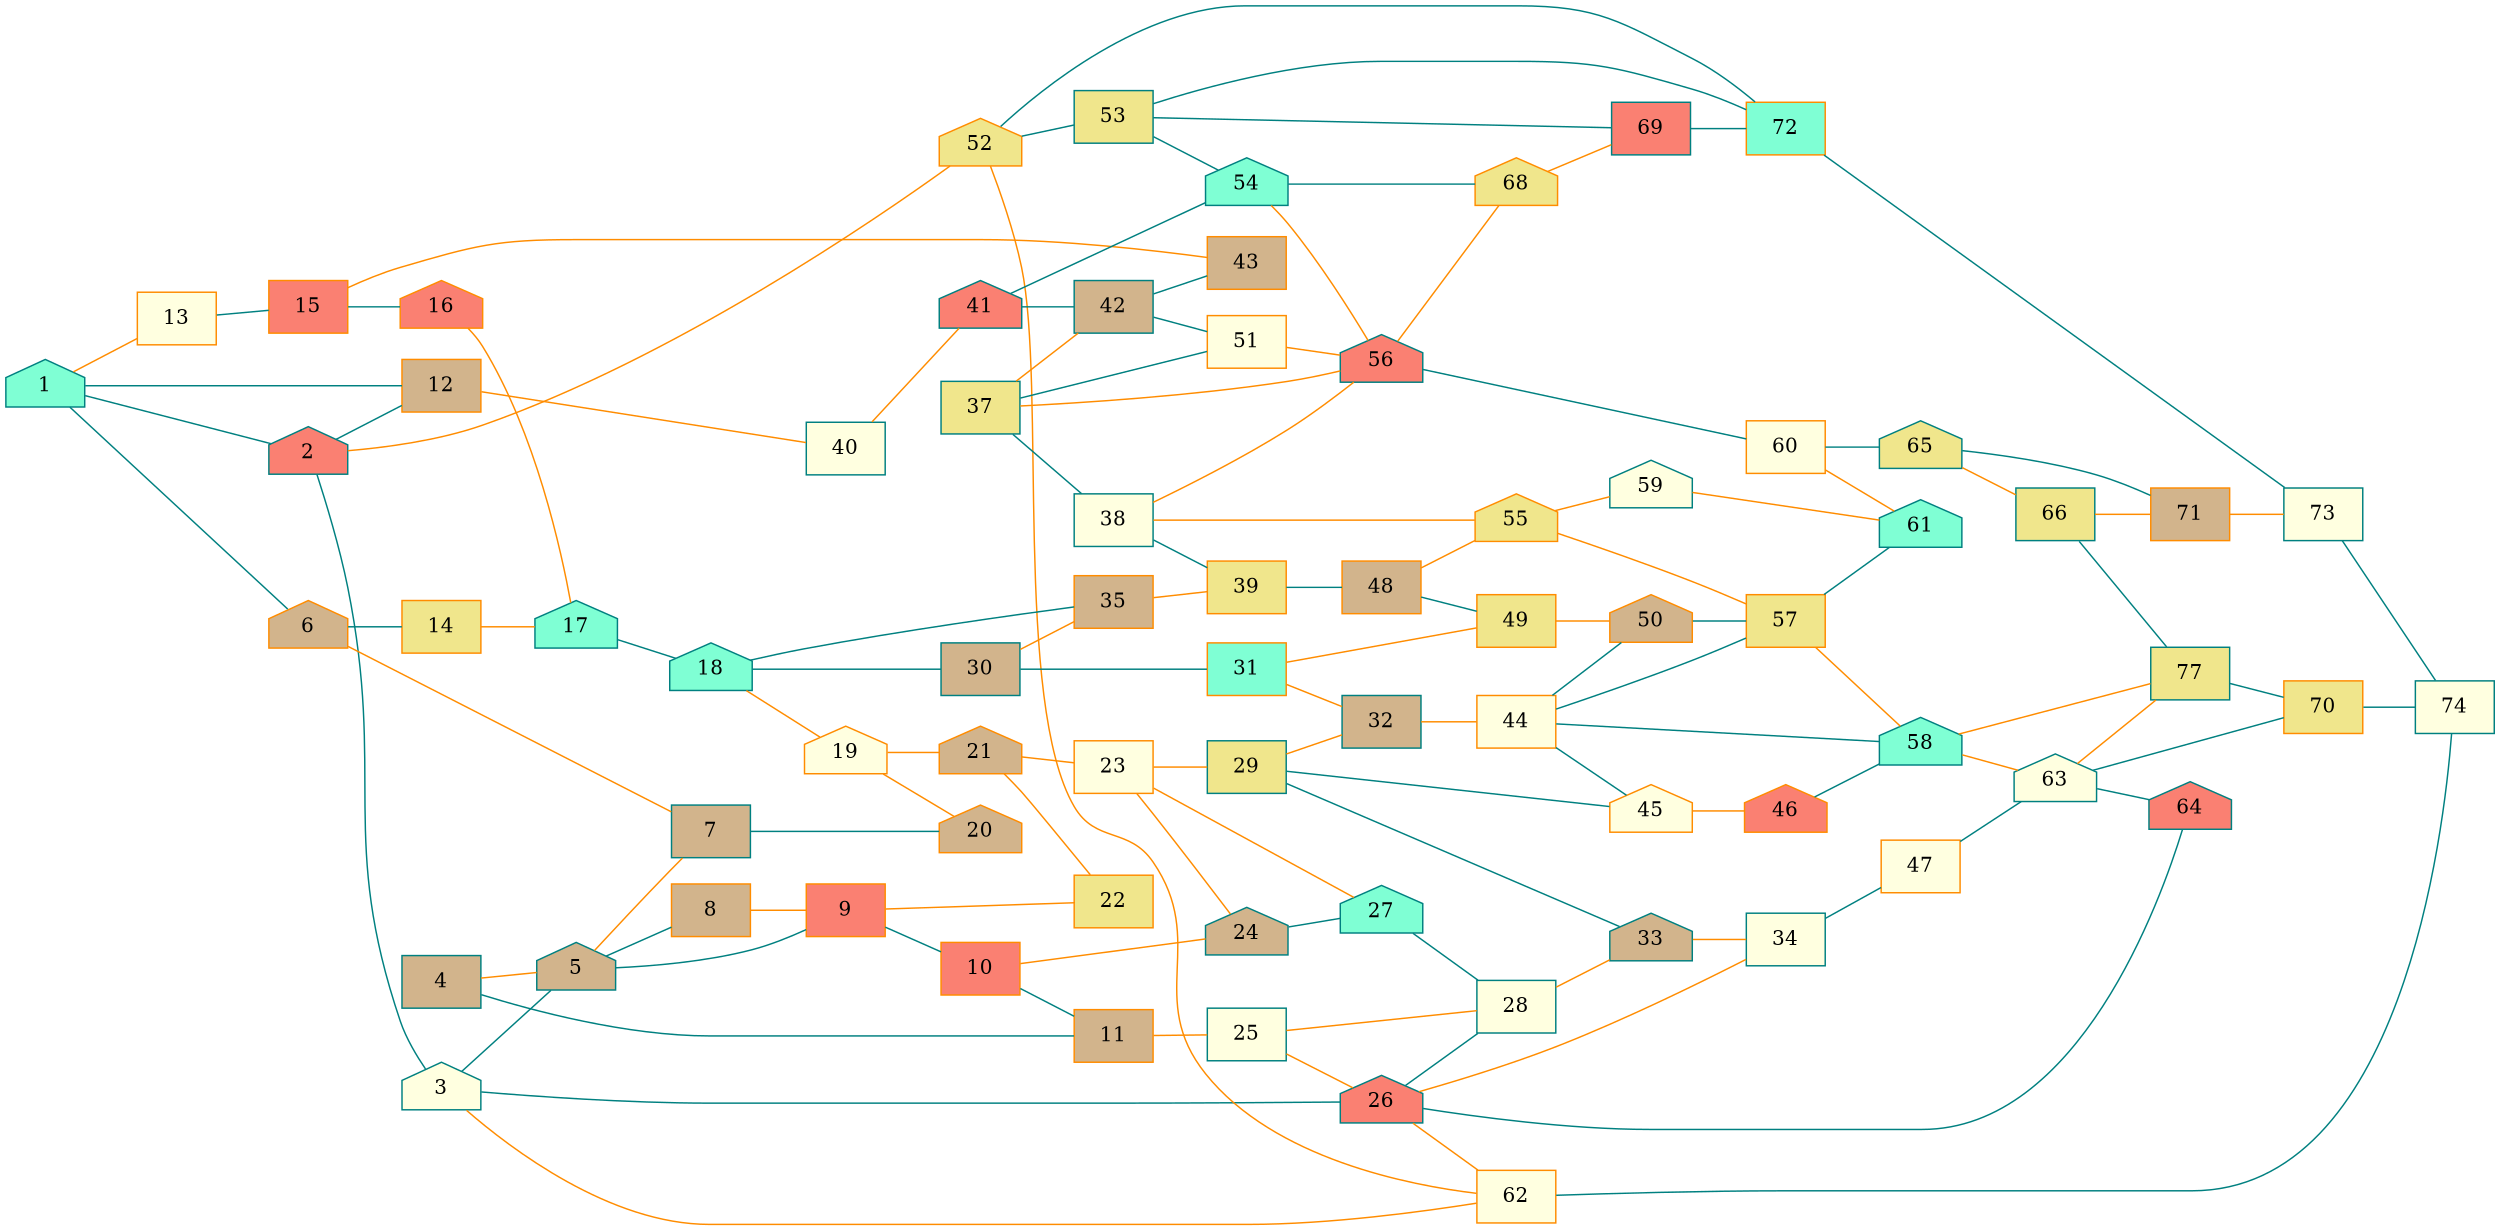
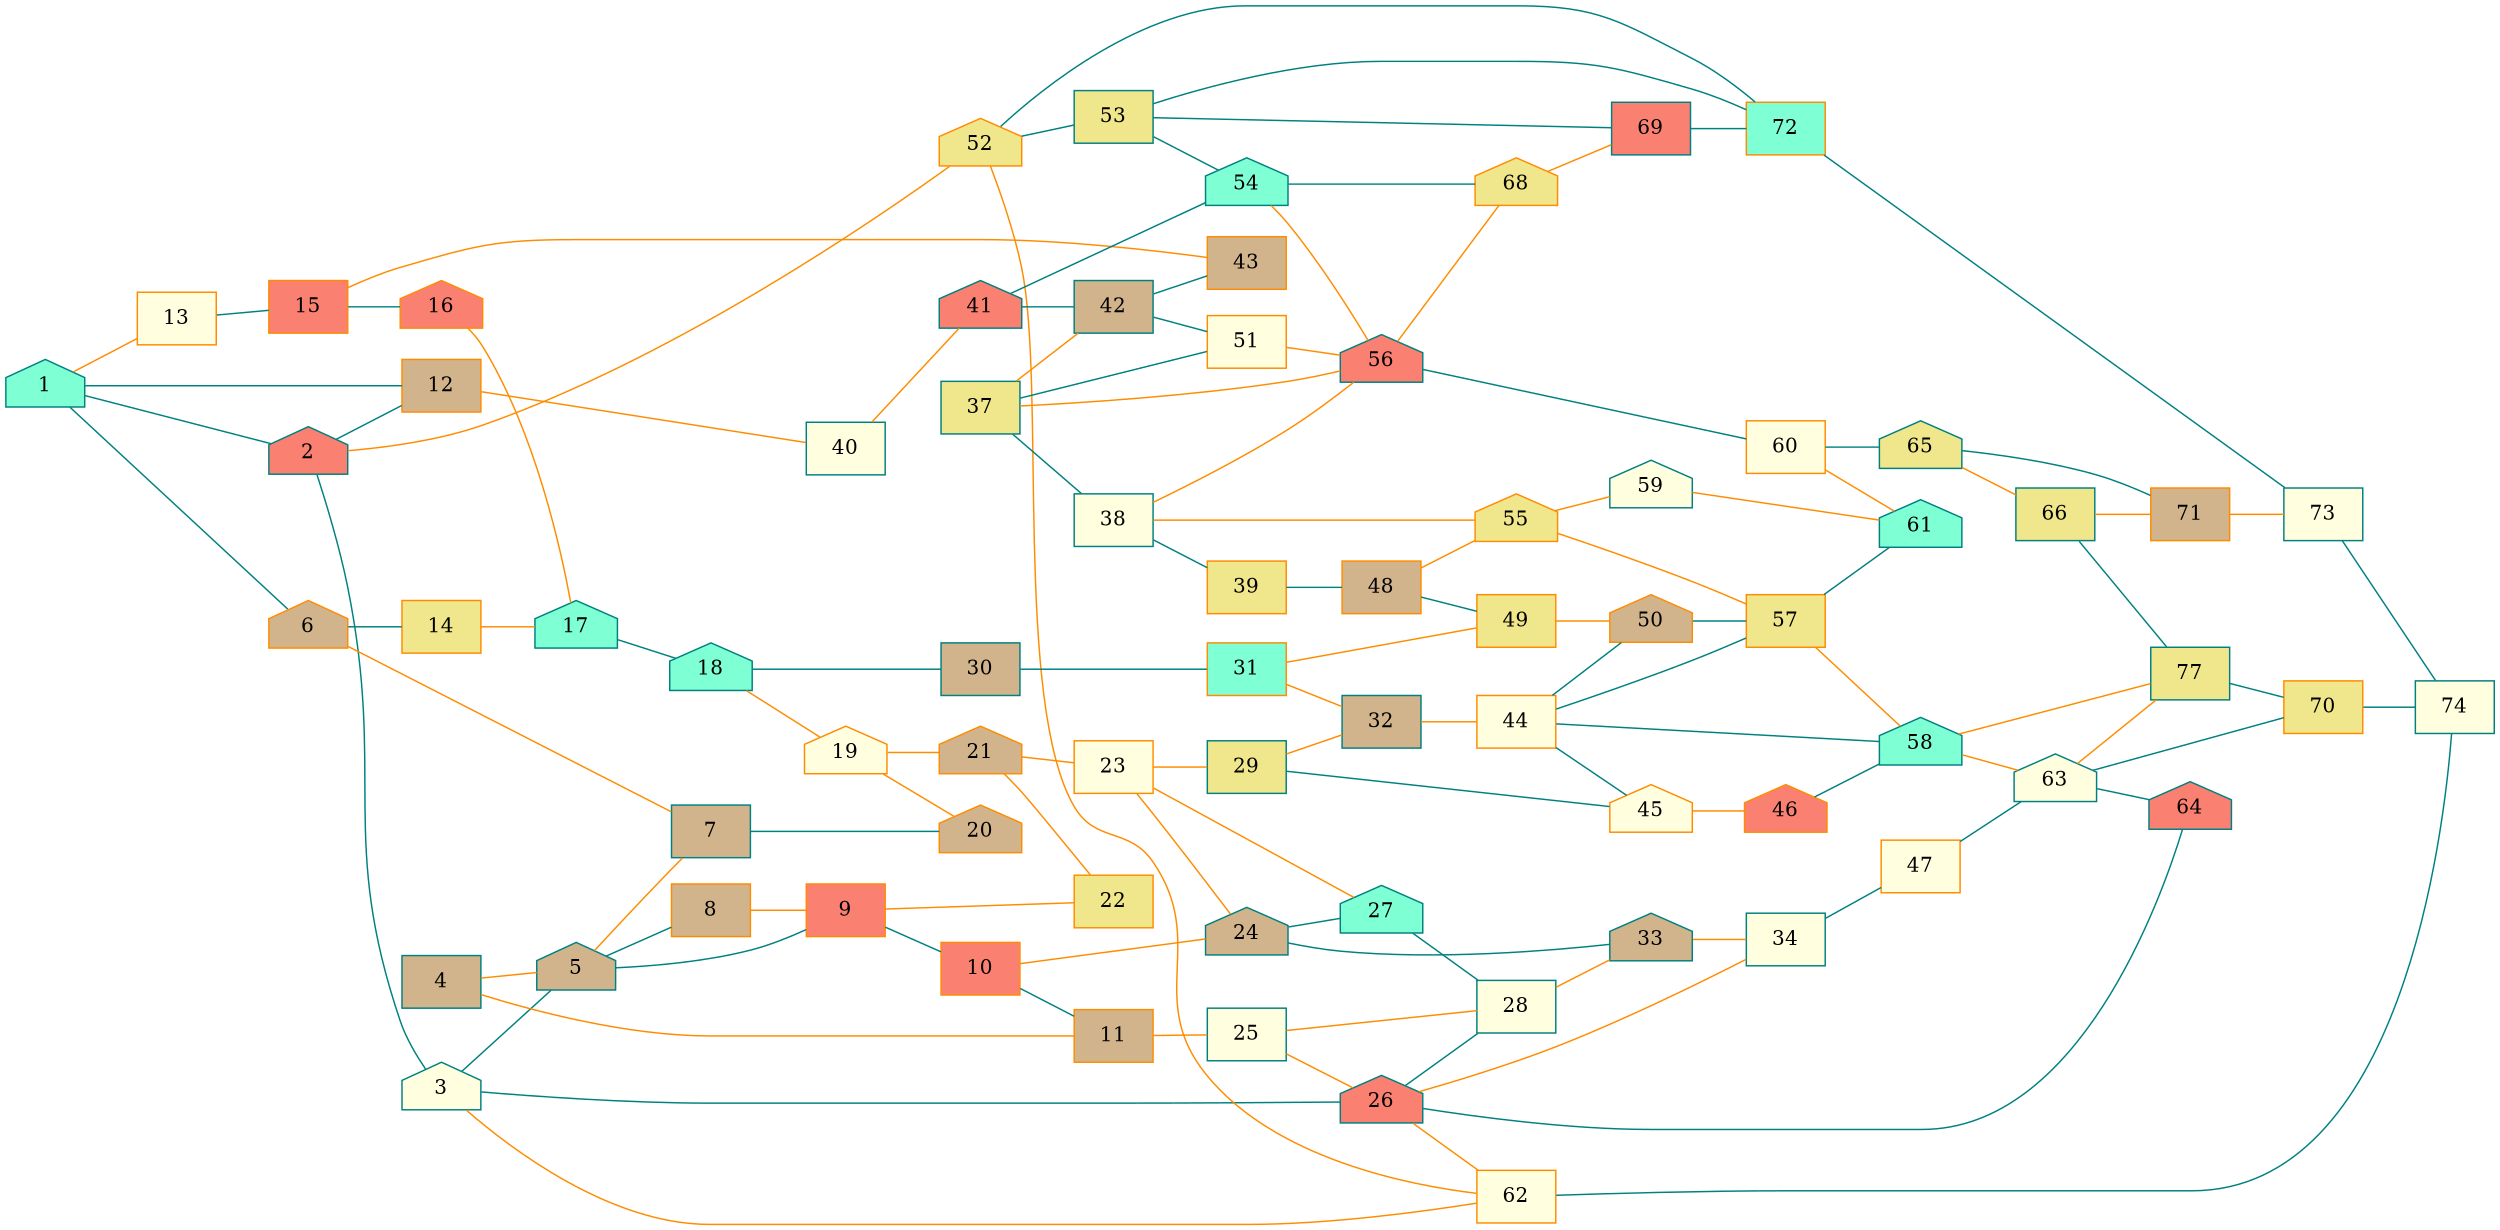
(1114, 602) -> none
(1453, 855) -> (1465, 954)
(775, 1036) -> (775, 1036)
